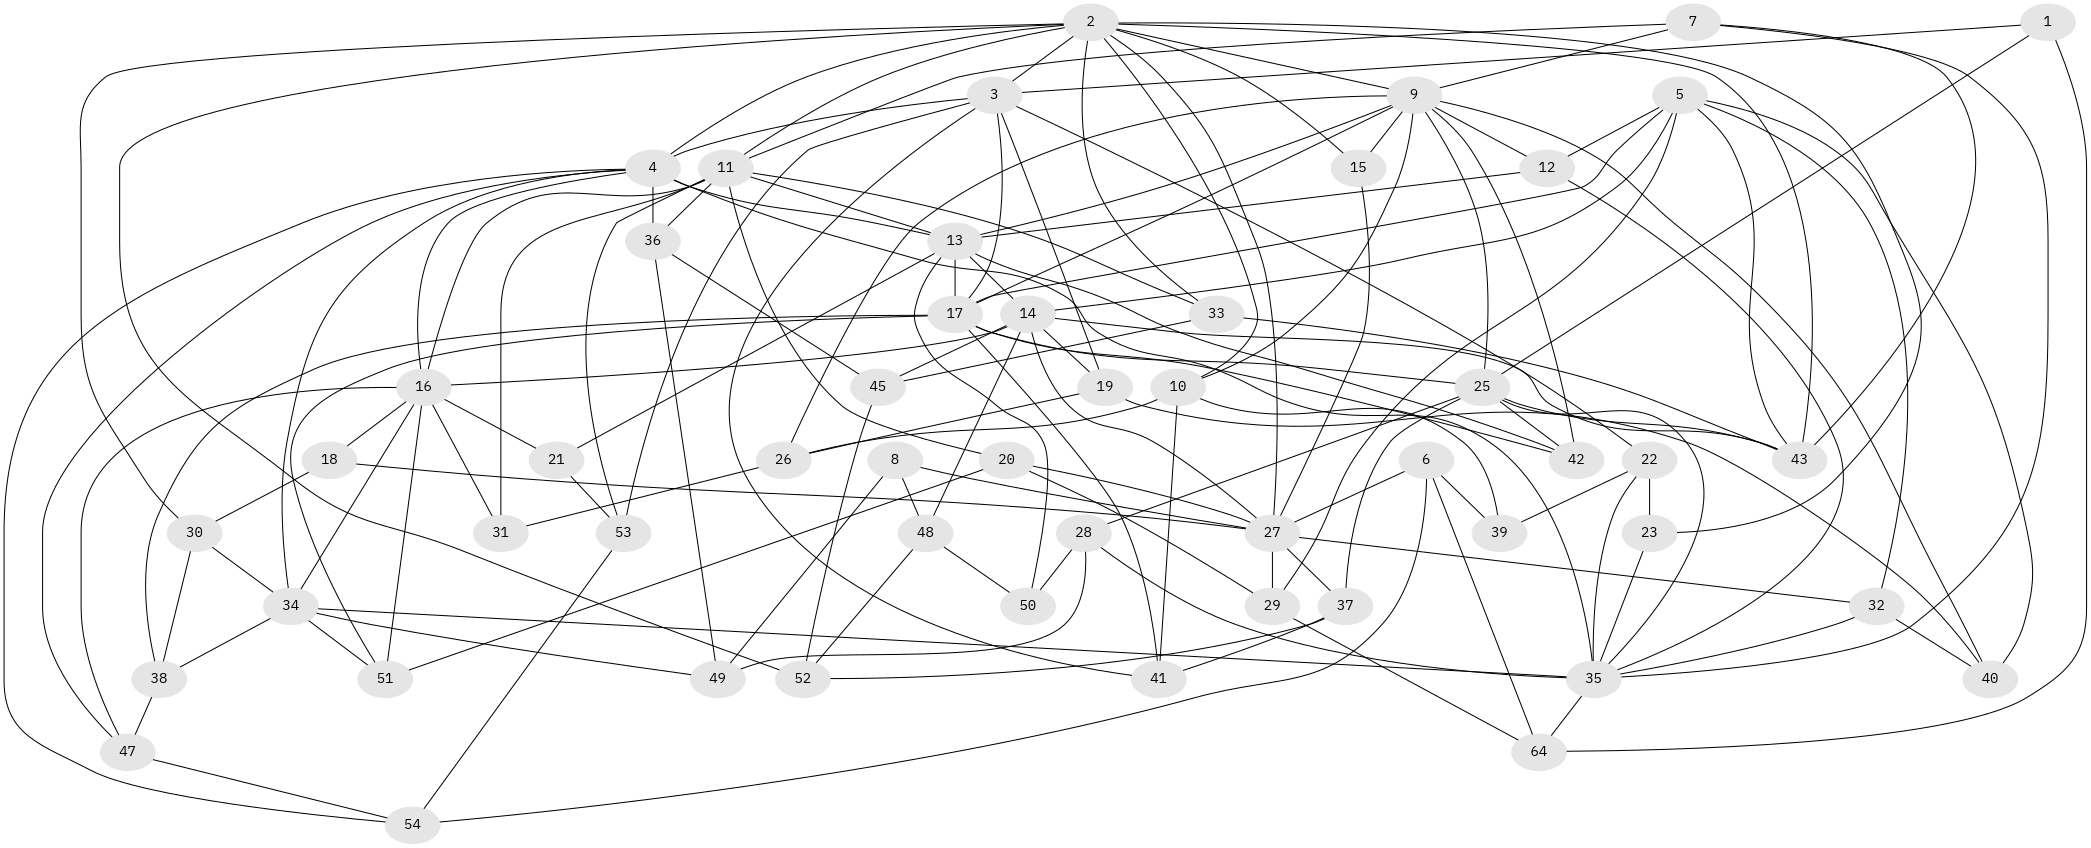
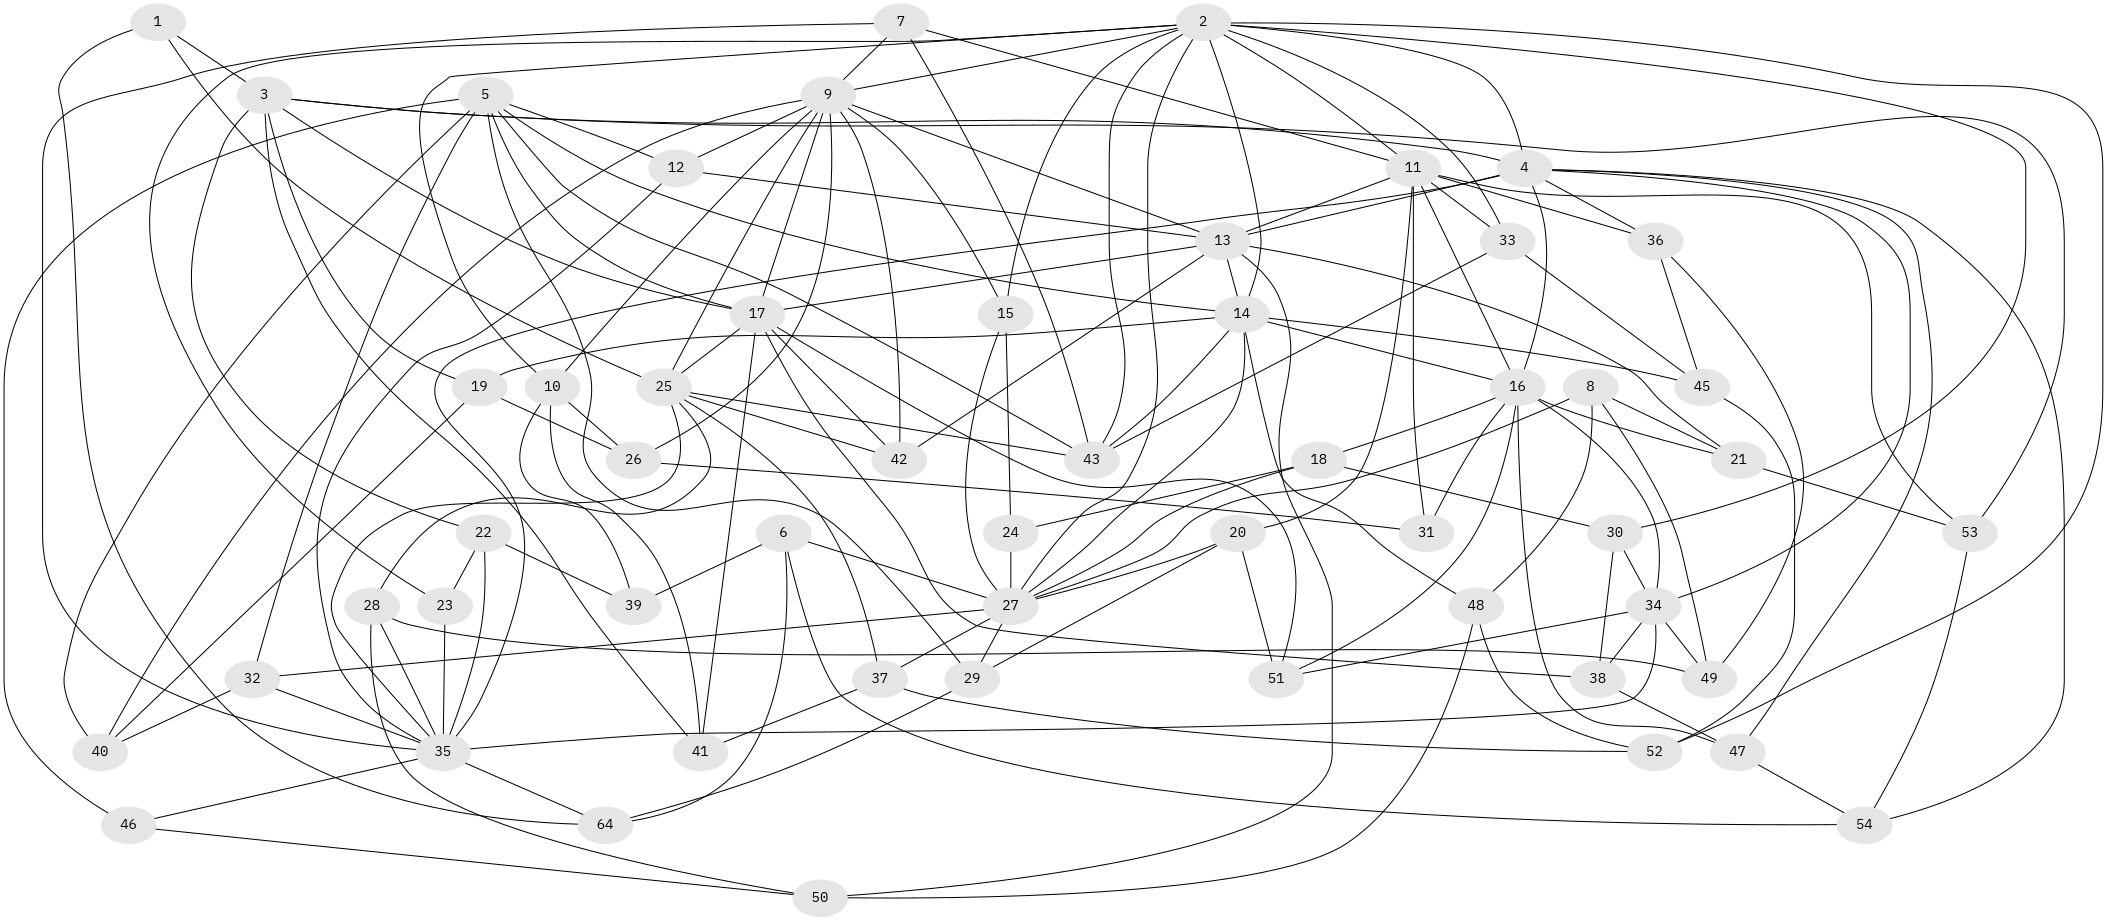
(1046, 56) -> (1248, 167)
none -> (1665, 424)
none -> (1011, 533)
none -> (129, 825)
